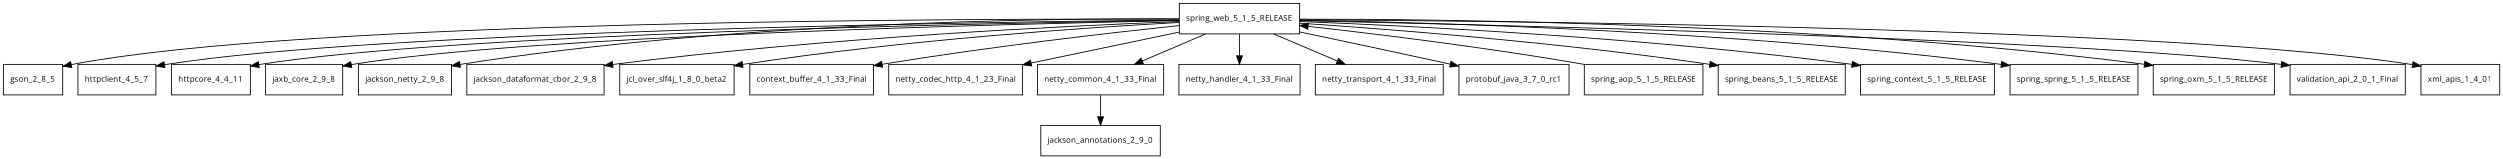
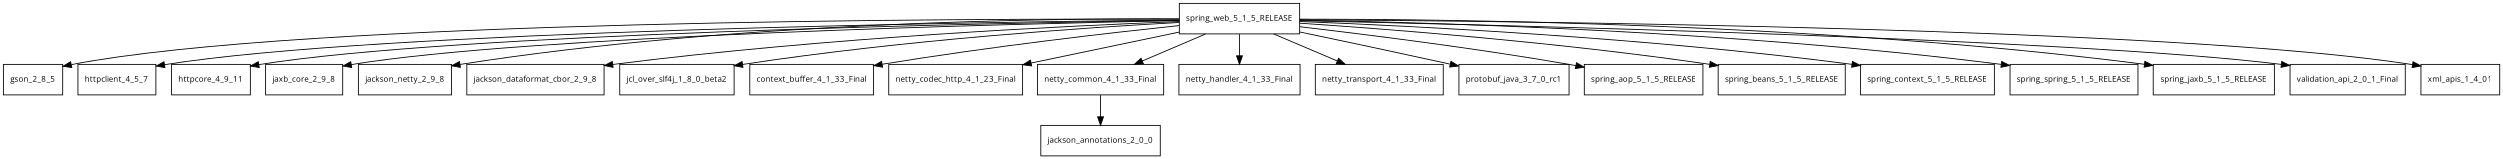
(1446, 43) -> (1438, 44)
(211, 80) -> (211, 80)
(2214, 80) -> (2214, 80)
(1101, 141) -> (1101, 141)
